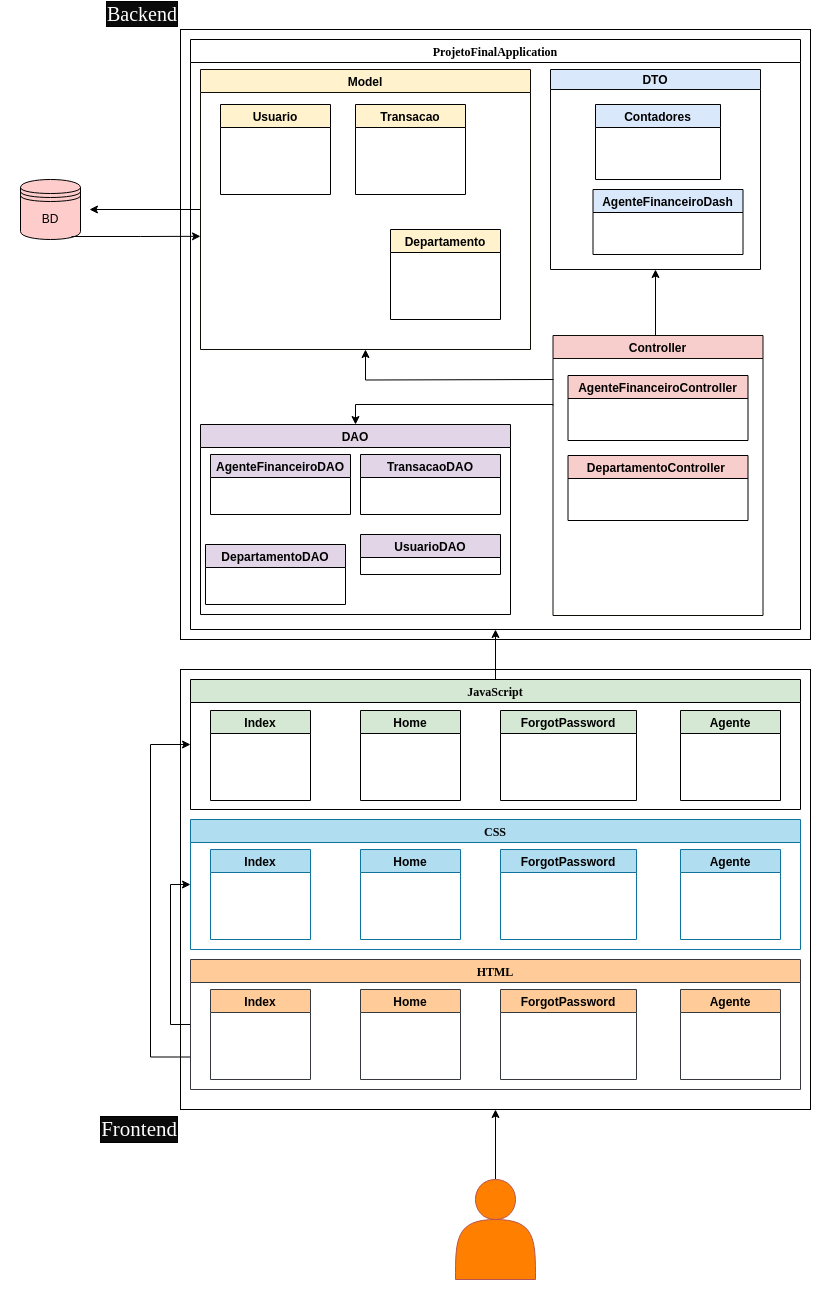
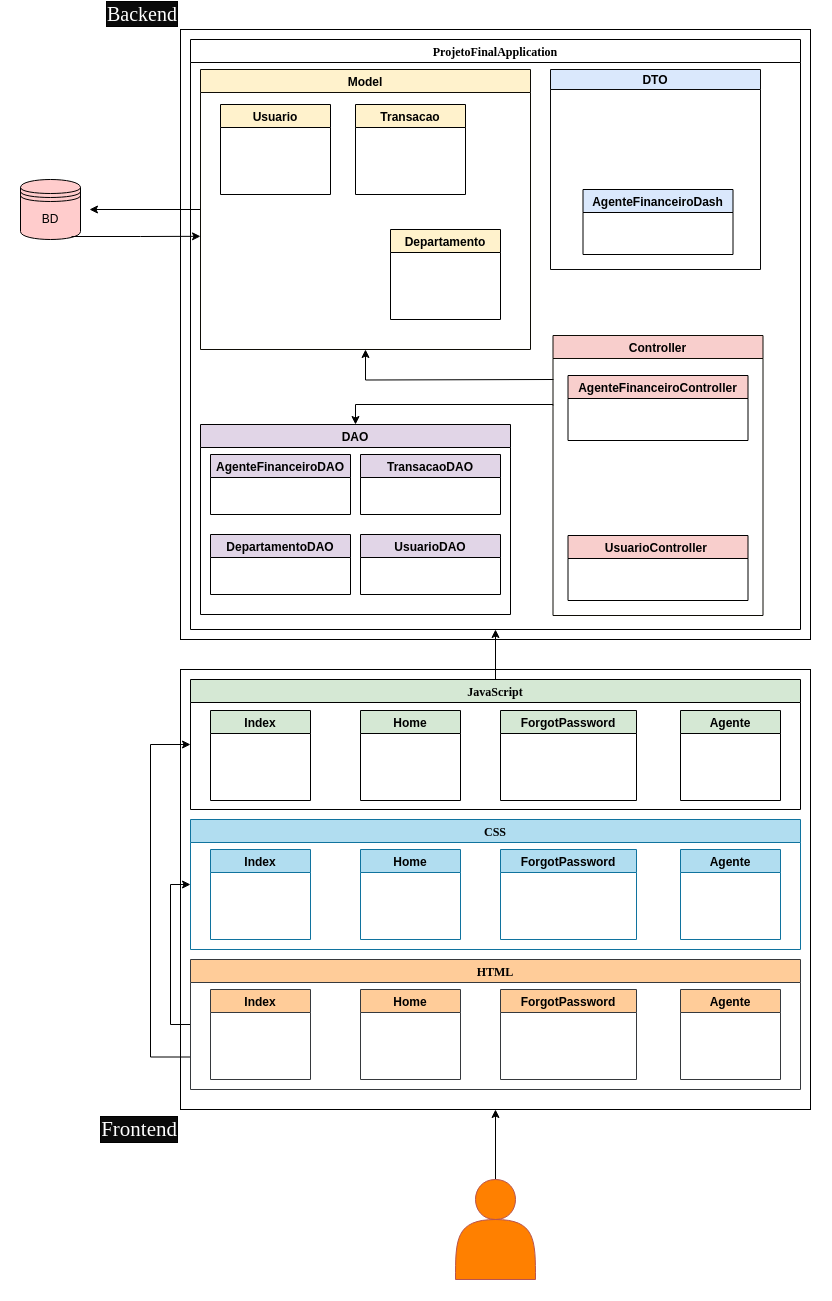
(658, 142) -> none
(668, 222) -> (658, 222)
(656, 306) -> none
(658, 488) -> none
(431, 555) -> (431, 565)
none -> (658, 568)
(276, 575) -> (281, 565)
